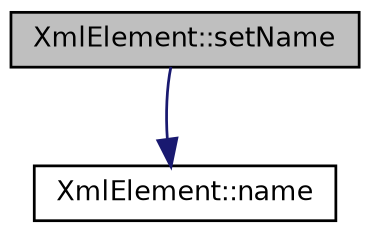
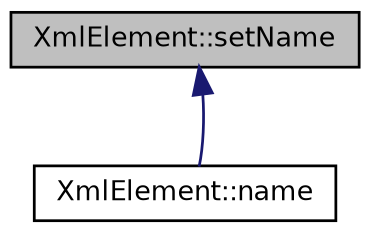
(167, 103) -> (203, 131)
